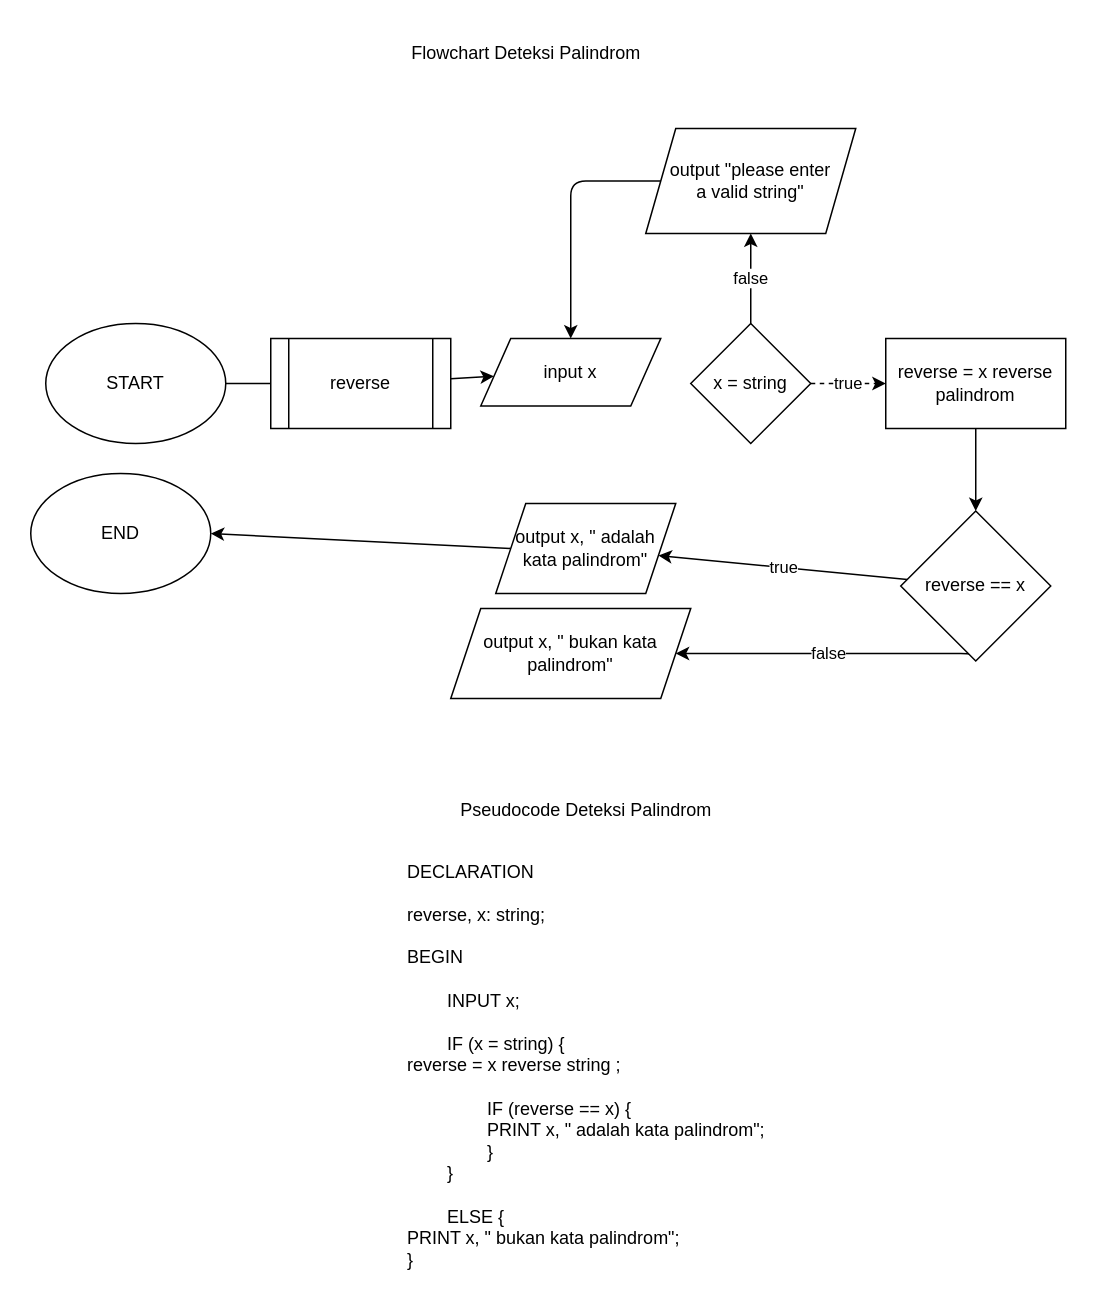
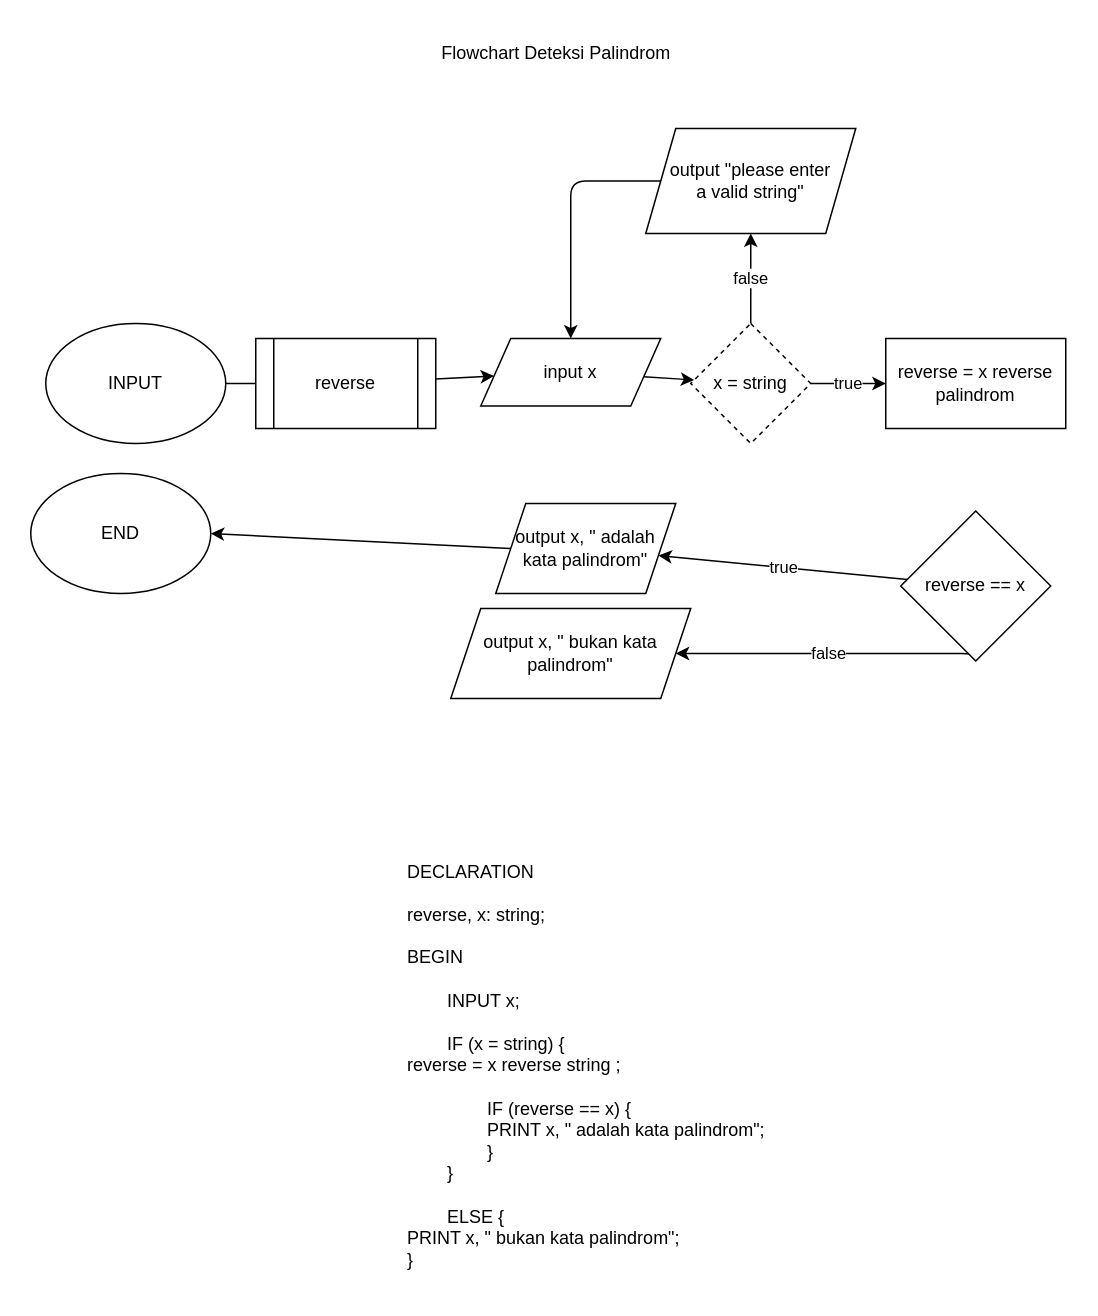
(526, 53) -> (556, 53)
none -> (664, 378)
(136, 383) -> (136, 383)
(361, 383) -> (346, 383)
(751, 383) -> (751, 383)
(823, 383) -> (823, 383)
(976, 465) -> none
(586, 811) -> none
